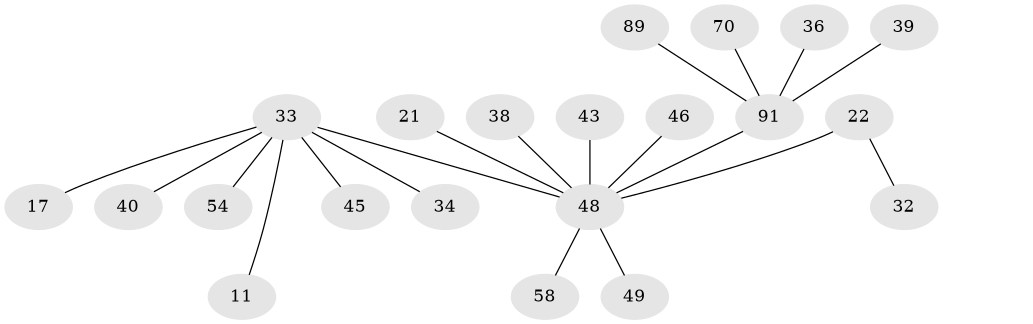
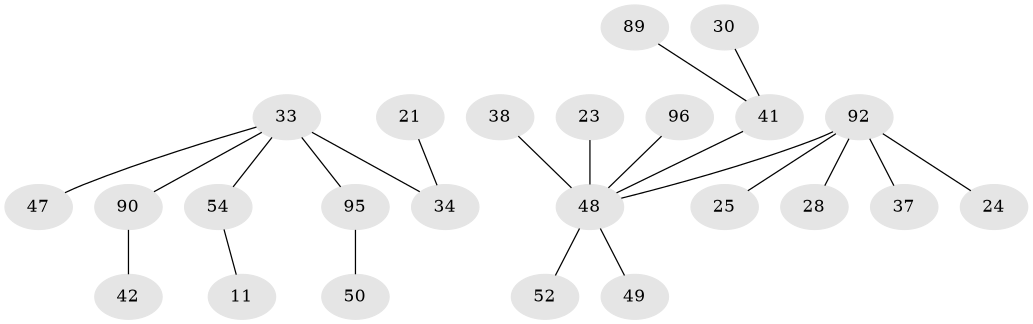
(725, 27) -> (725, 27)
(814, 27) -> none
(904, 27) -> none
(590, 117) -> (590, 117)
(680, 117) -> (680, 117)
(770, 117) -> (770, 117)
(859, 117) -> (859, 117)
(439, 162) -> none
(500, 162) -> (428, 162)
(39, 207) -> (39, 207)
(128, 207) -> (128, 207)
(355, 207) -> (355, 207)
none -> (725, 207)
none -> (814, 207)
(904, 207) -> (904, 207)
none -> (994, 207)
(269, 208) -> (230, 252)
none -> (128, 297)
none -> (355, 297)
(545, 297) -> (545, 297)
